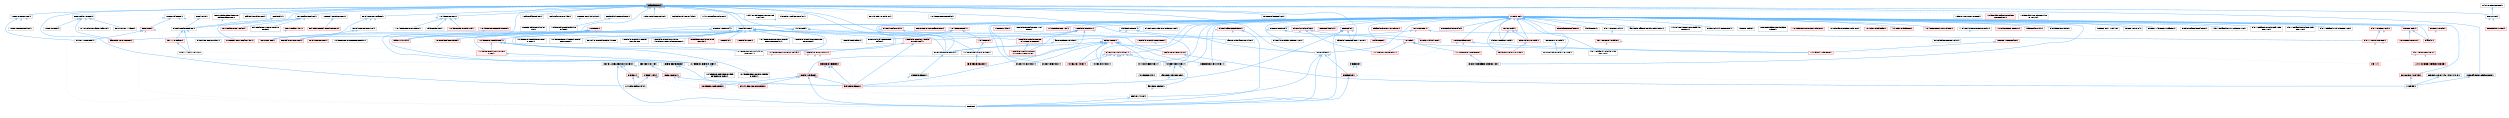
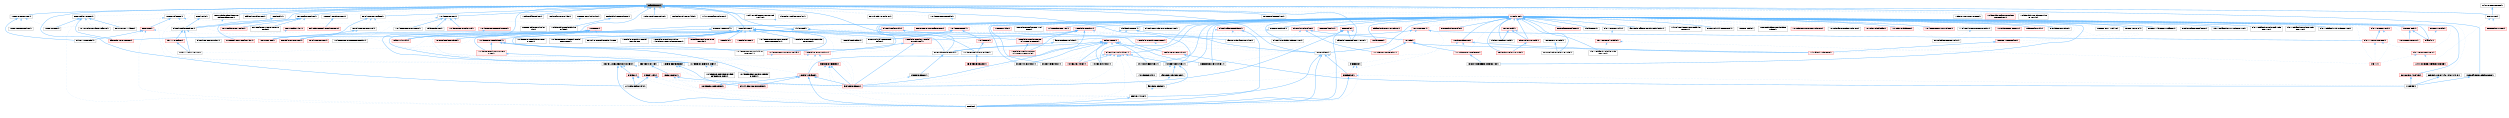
(812, 15) -> none
(1430, 41) -> none
